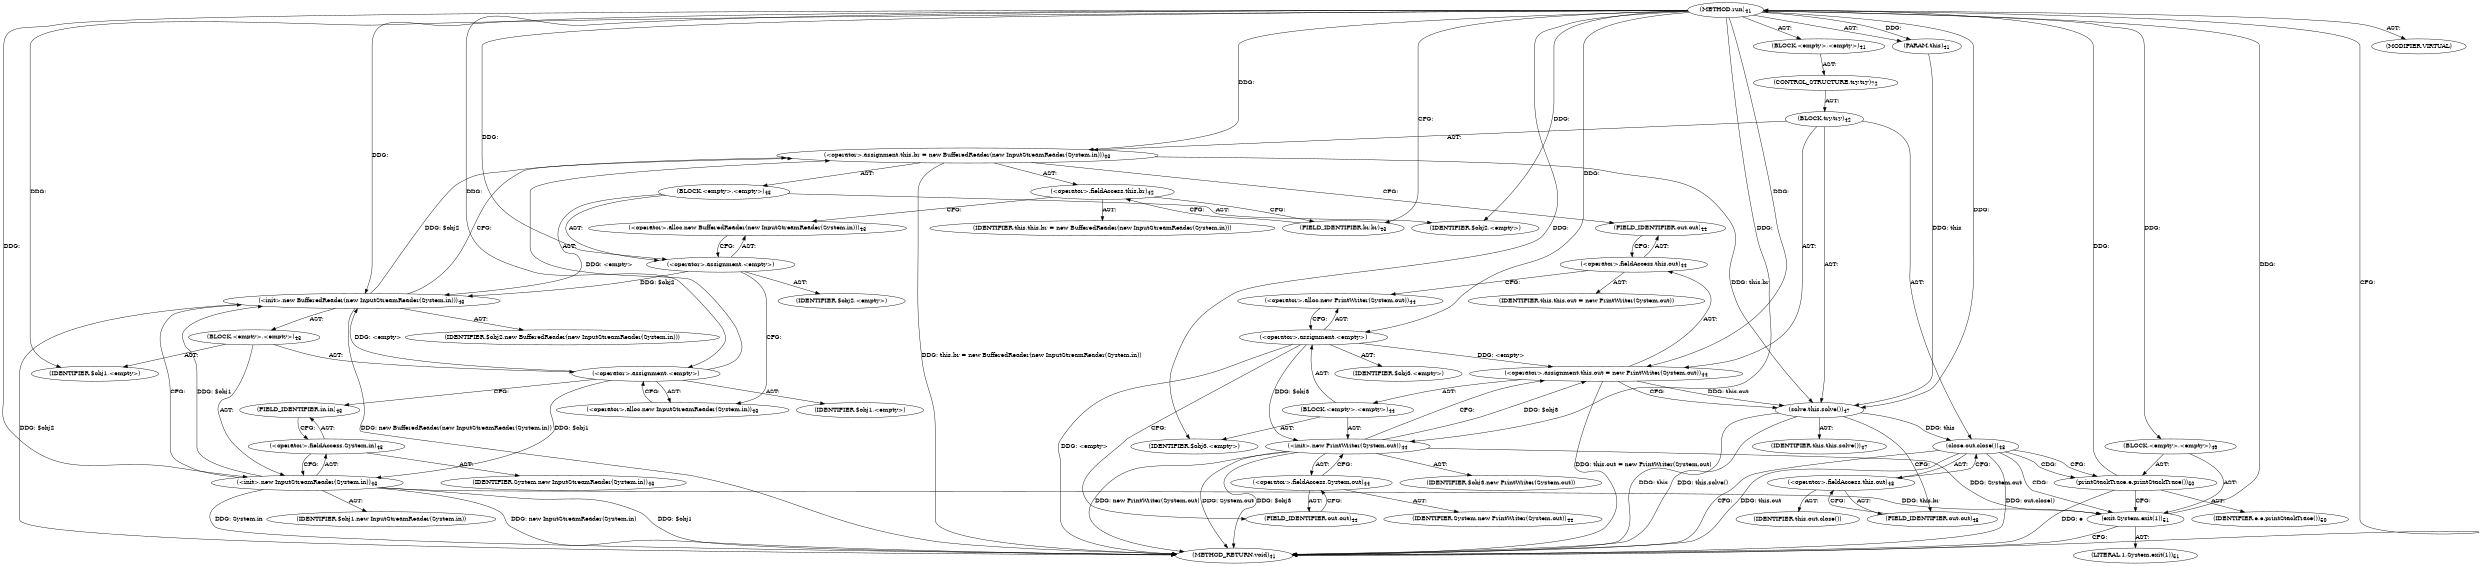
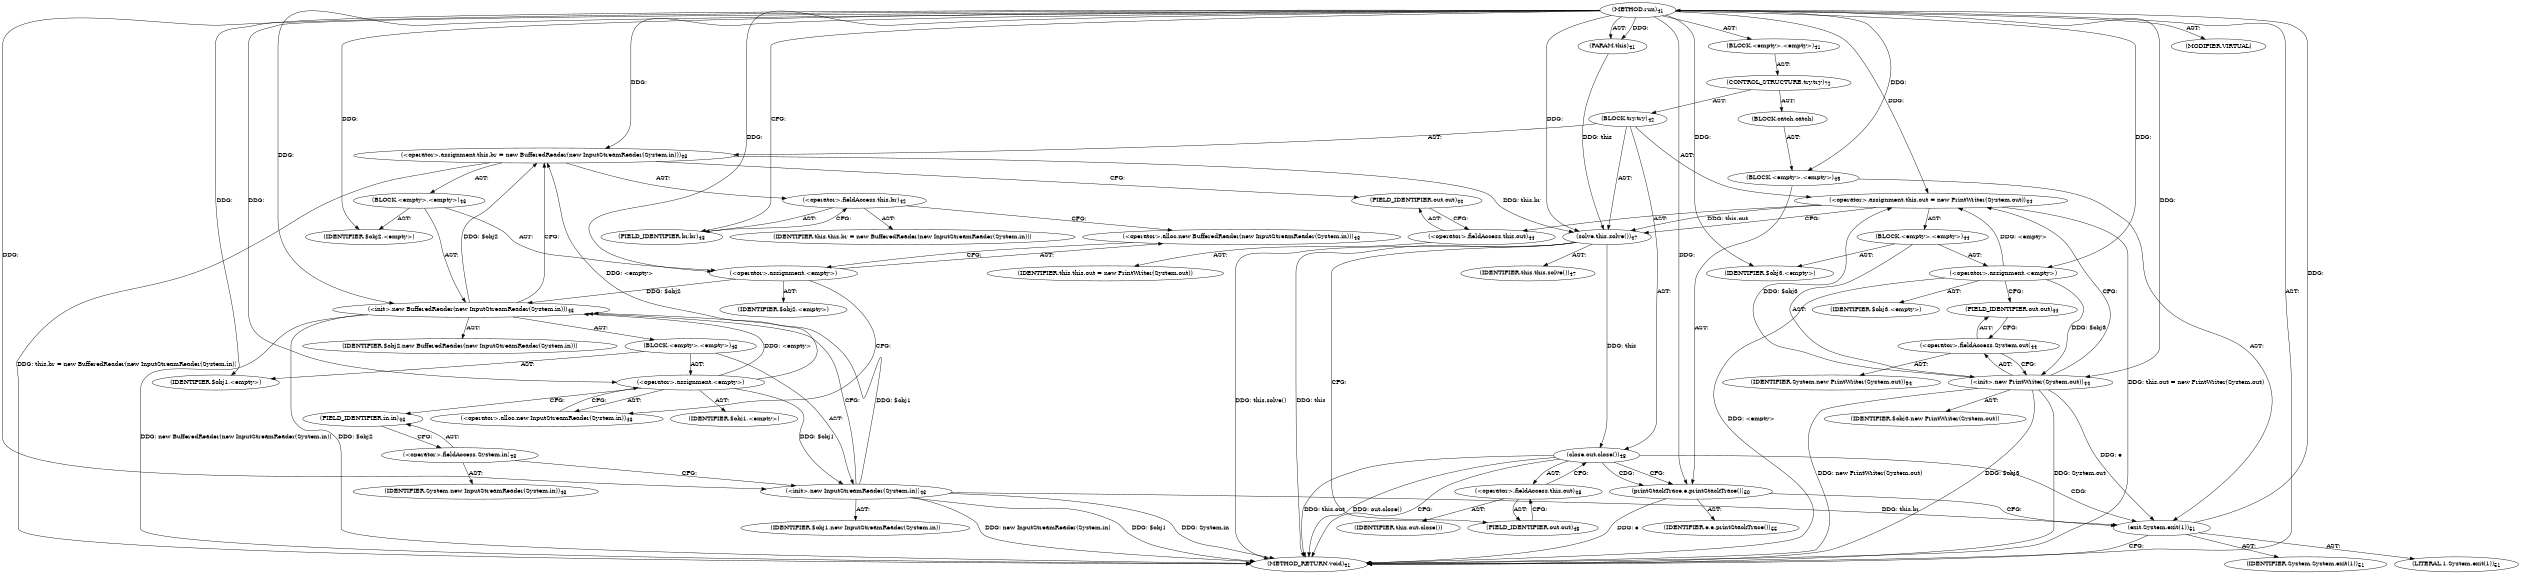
(2093, 100) -> (1679, 243)
none -> (1783, 119)
(1279, 210) -> (811, 219)
(2369, 283) -> (2293, 292)
(1340, 301) -> none
(322, 468) -> none
(1996, 483) -> (2111, 455)
(1570, 519) -> (1909, 382)
(2324, 519) -> (1774, 527)
none -> (2306, 564)
